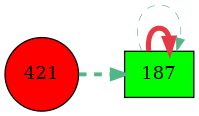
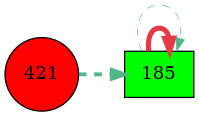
(159, 74) -> (159, 74)
